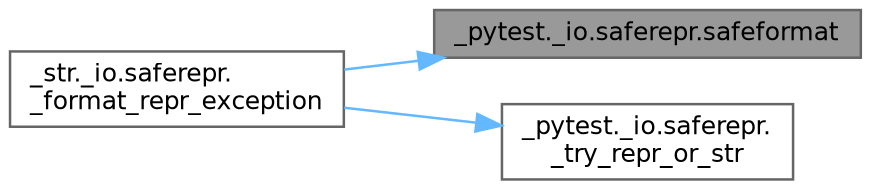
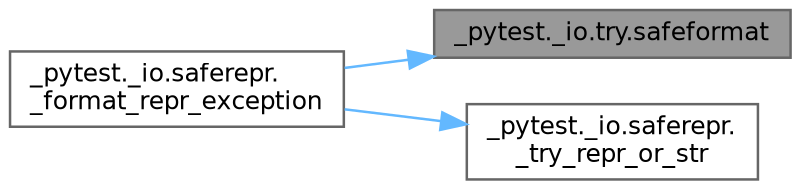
(648, 34) -> (612, 34)
(177, 89) -> (177, 89)
